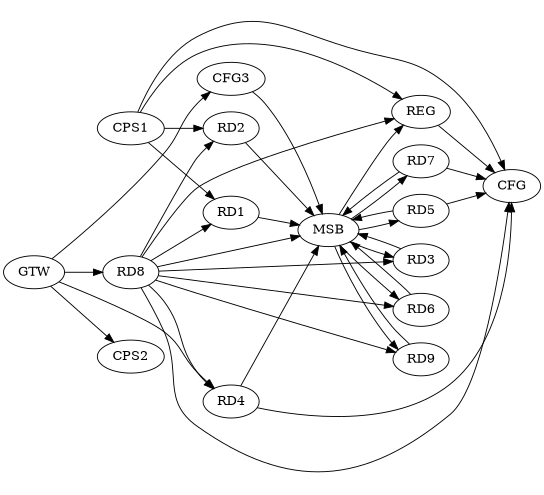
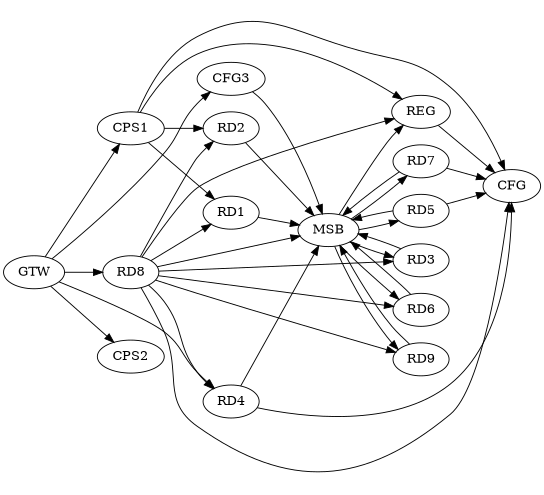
none -> (80, 204)
